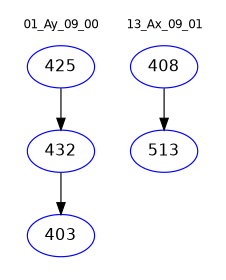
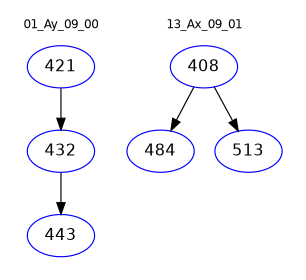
(61, 67) -> (61, 67)
none -> (161, 151)
(61, 236) -> (61, 236)
